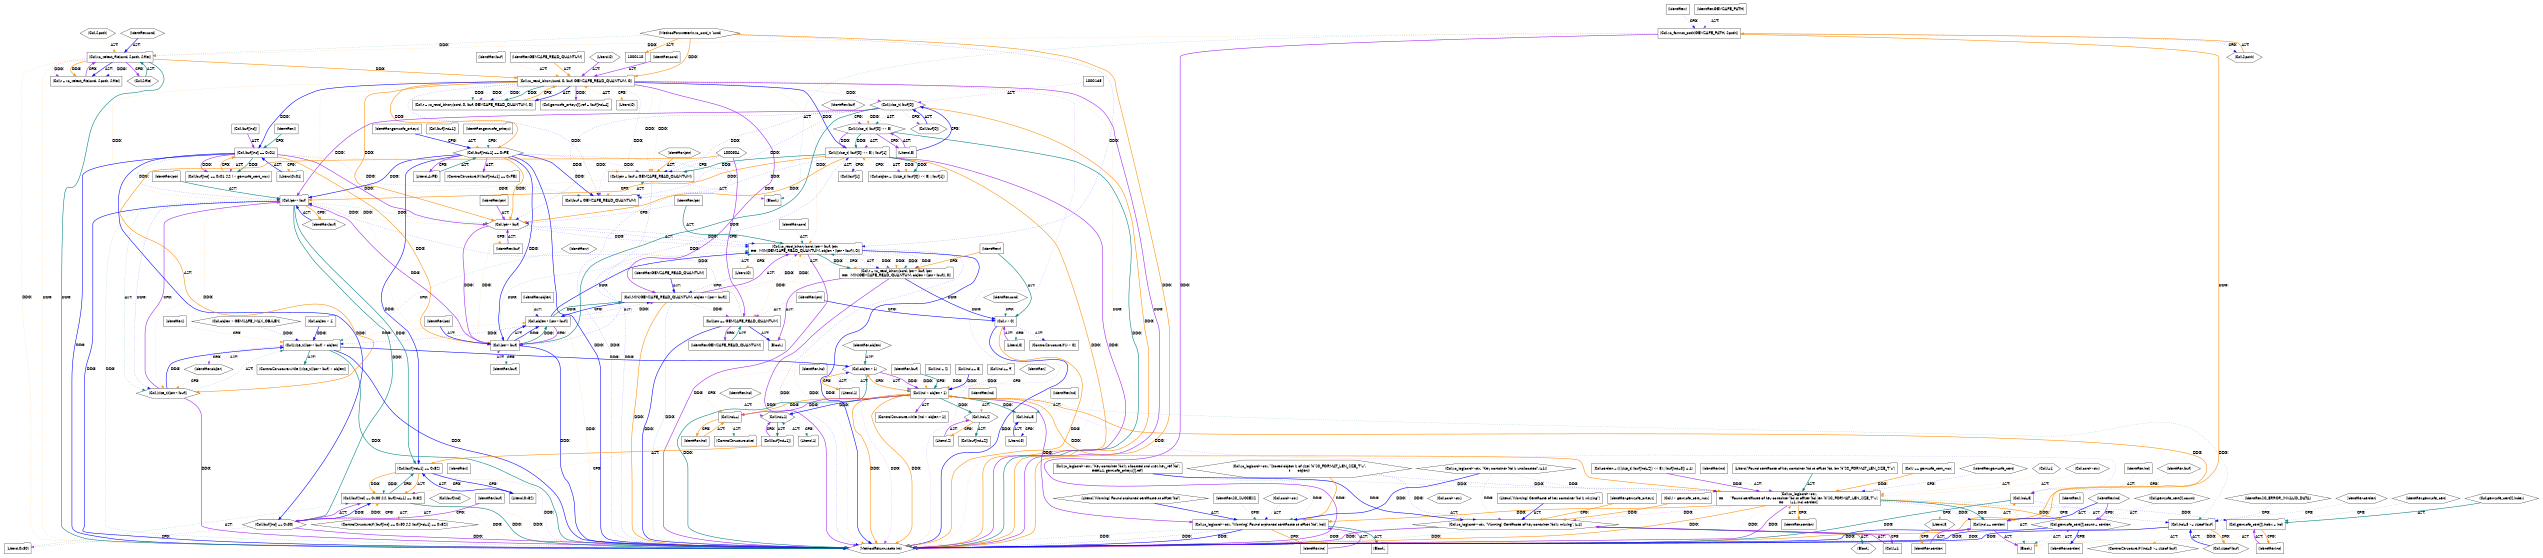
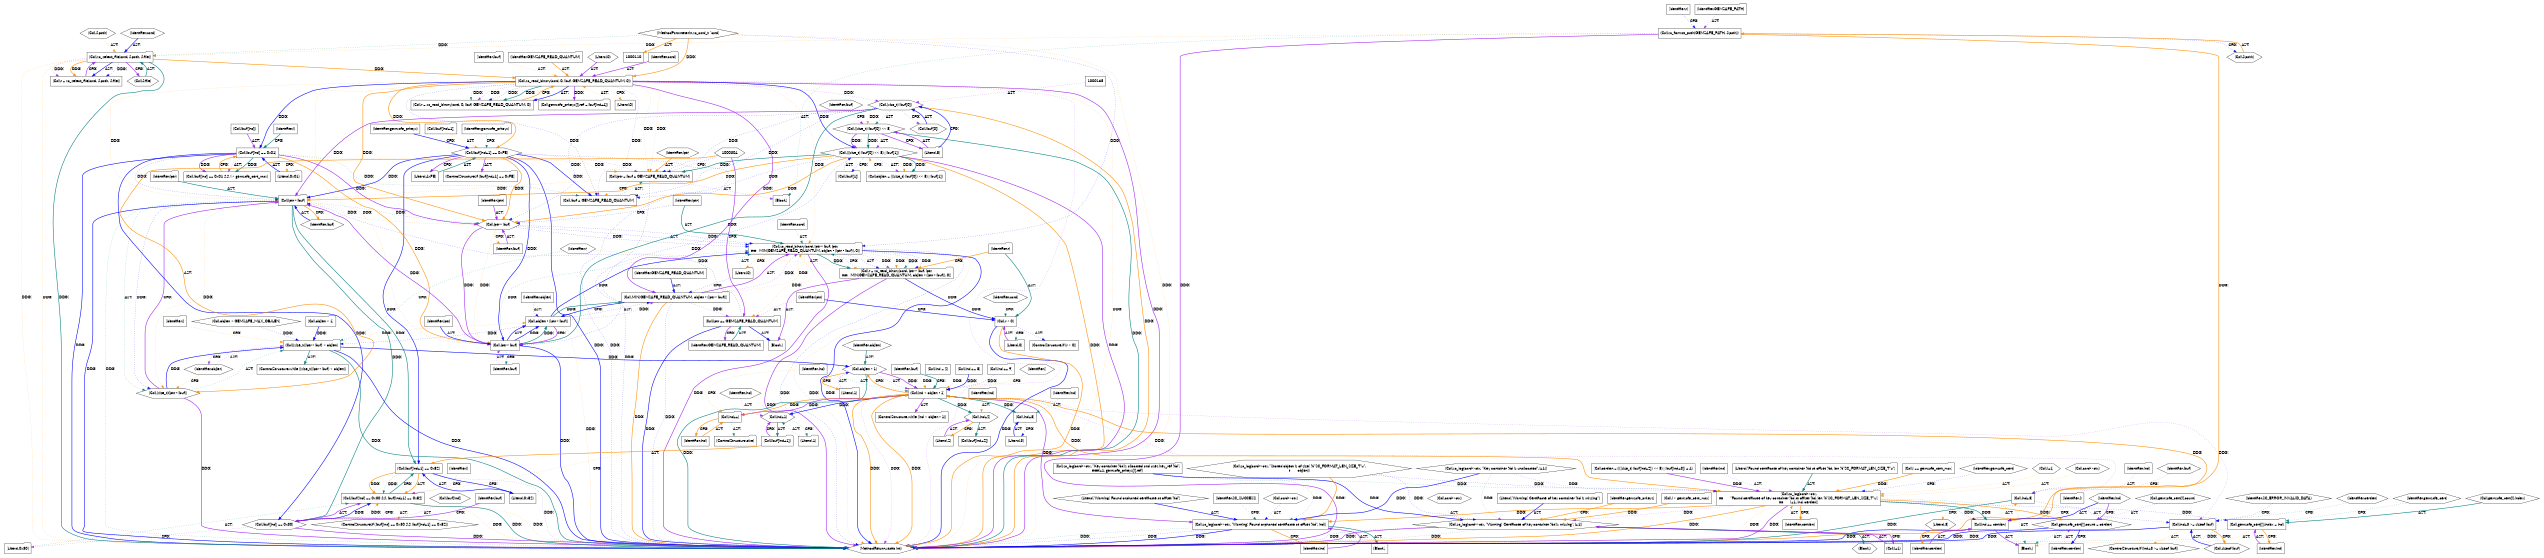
(858, 153) -> (869, 153)
(1148, 222) -> (1148, 220)
(1626, 427) -> (1625, 427)
